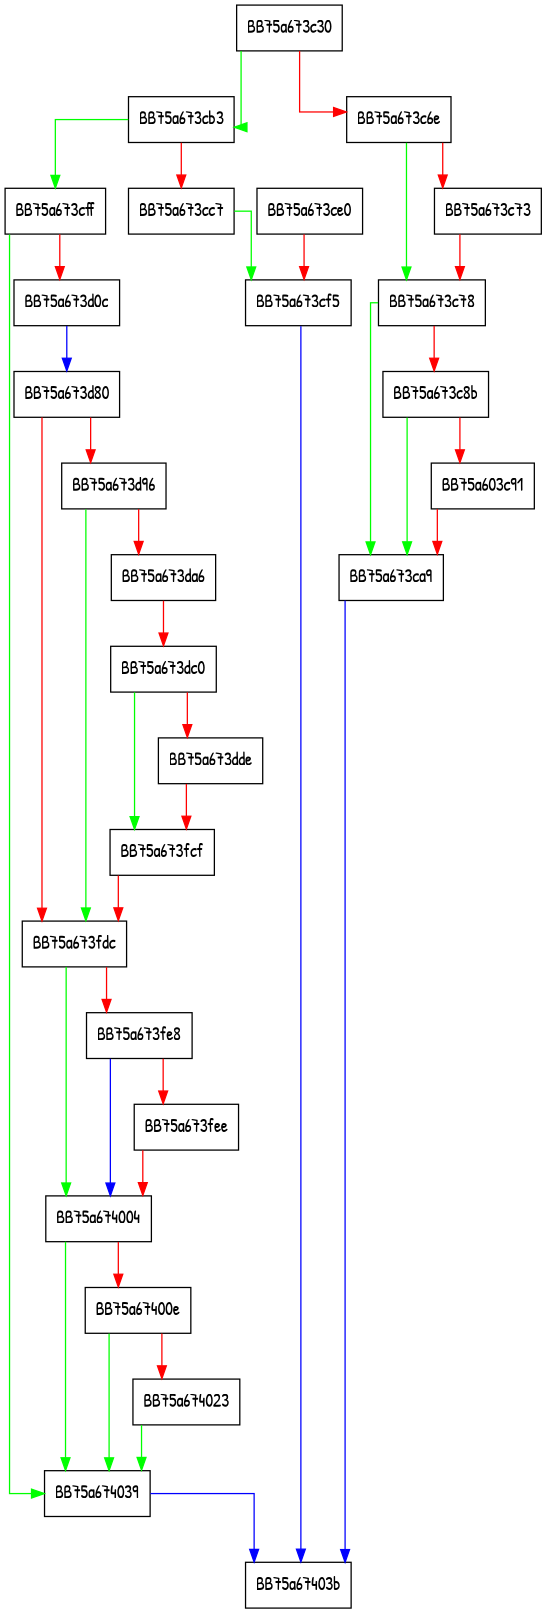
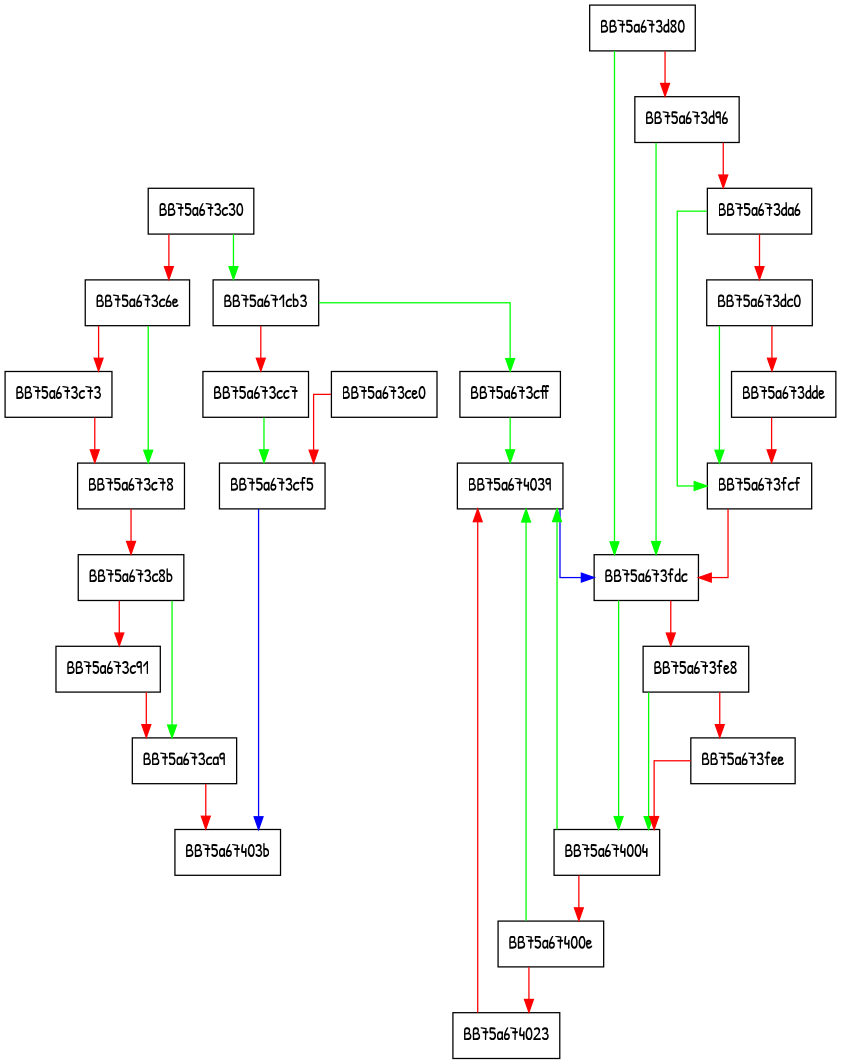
(181, 120) -> (266, 303)
(67, 303) -> none
none -> (677, 342)
(371, 419) -> none
(483, 486) -> (108, 669)
(42, 663) -> (614, 296)
(345, 1075) -> (206, 800)
(110, 1121) -> (649, 755)
(142, 1441) -> (478, 767)
(230, 1494) -> (560, 554)
